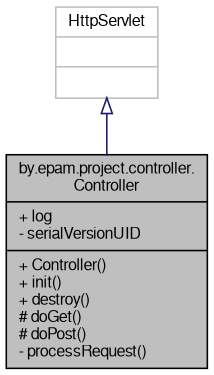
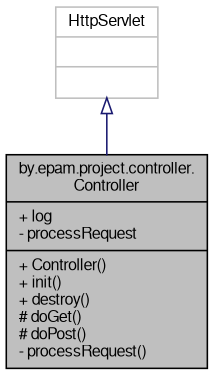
(80, 234) -> (79, 234)
